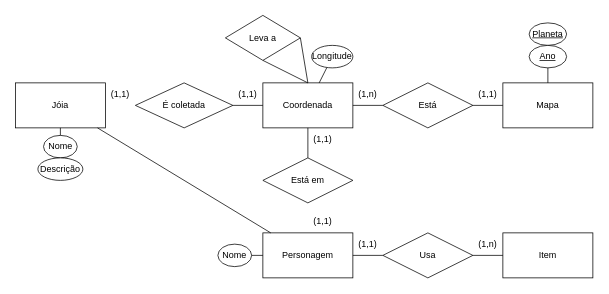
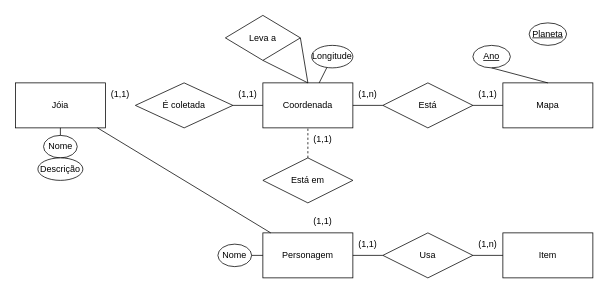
(548, 57) -> (492, 57)
(308, 143) -> (308, 143)
